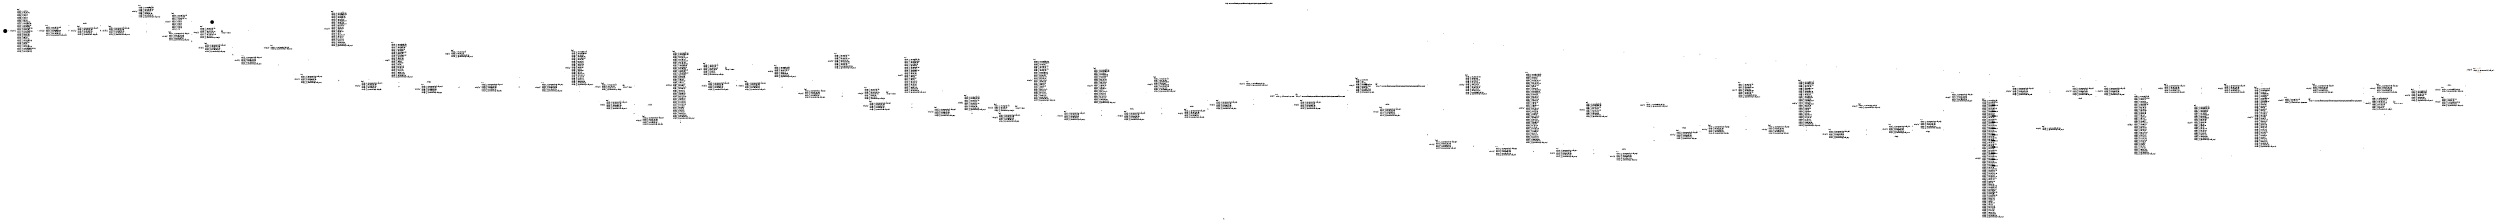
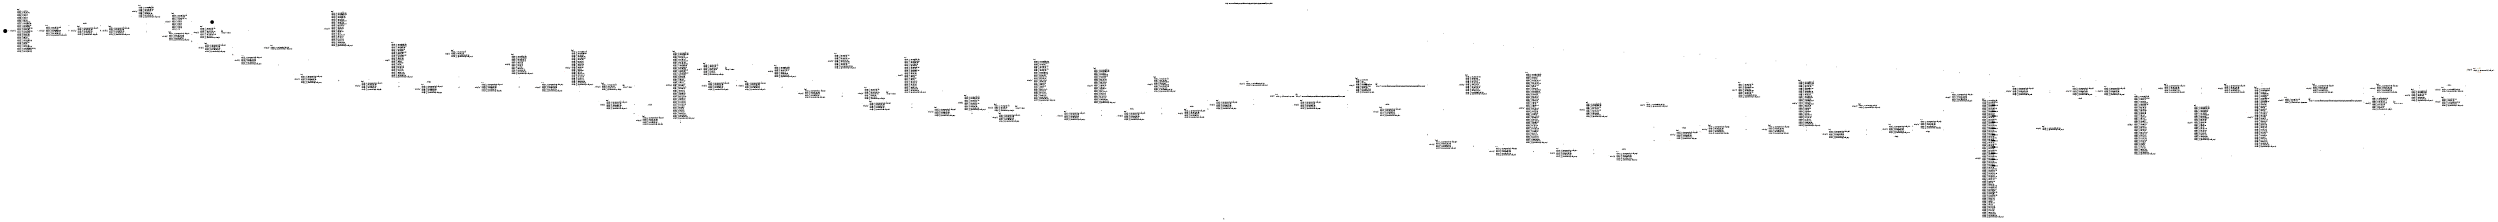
none -> (519, 65)
